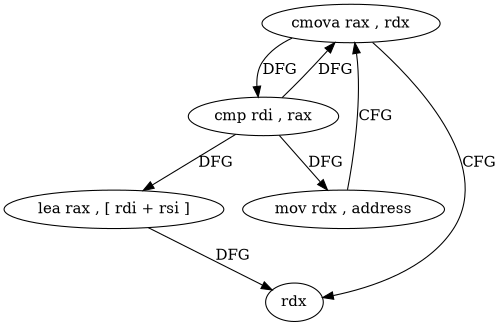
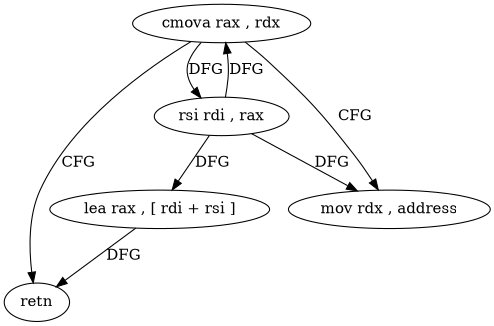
(263, 116) -> (222, 116)
(357, 122) -> (314, 107)
(294, 302) -> (37, 302)
